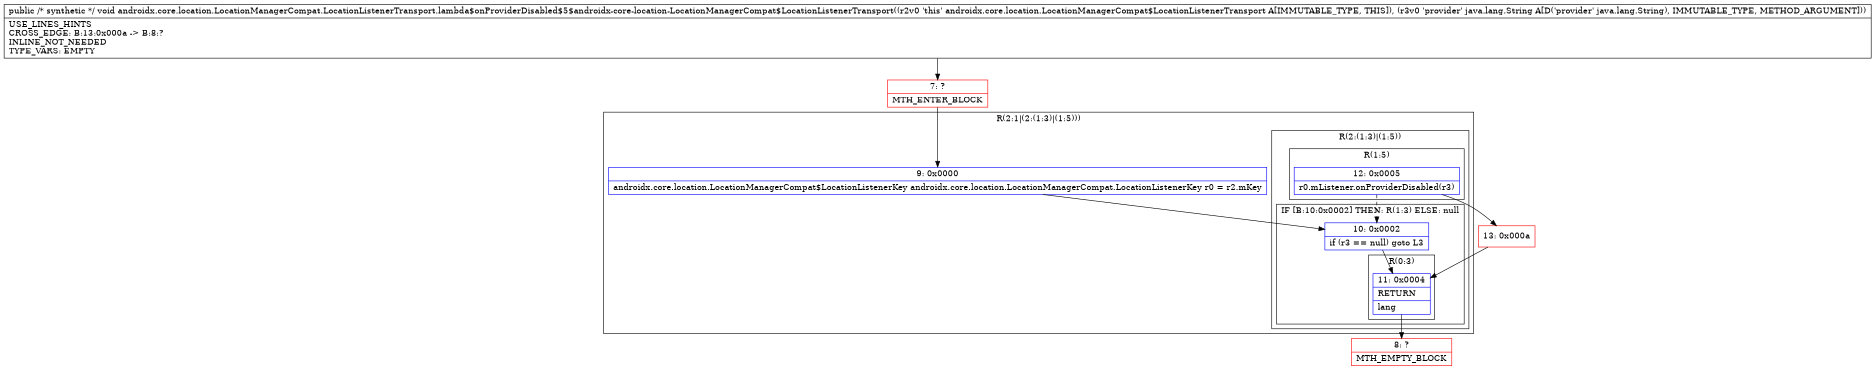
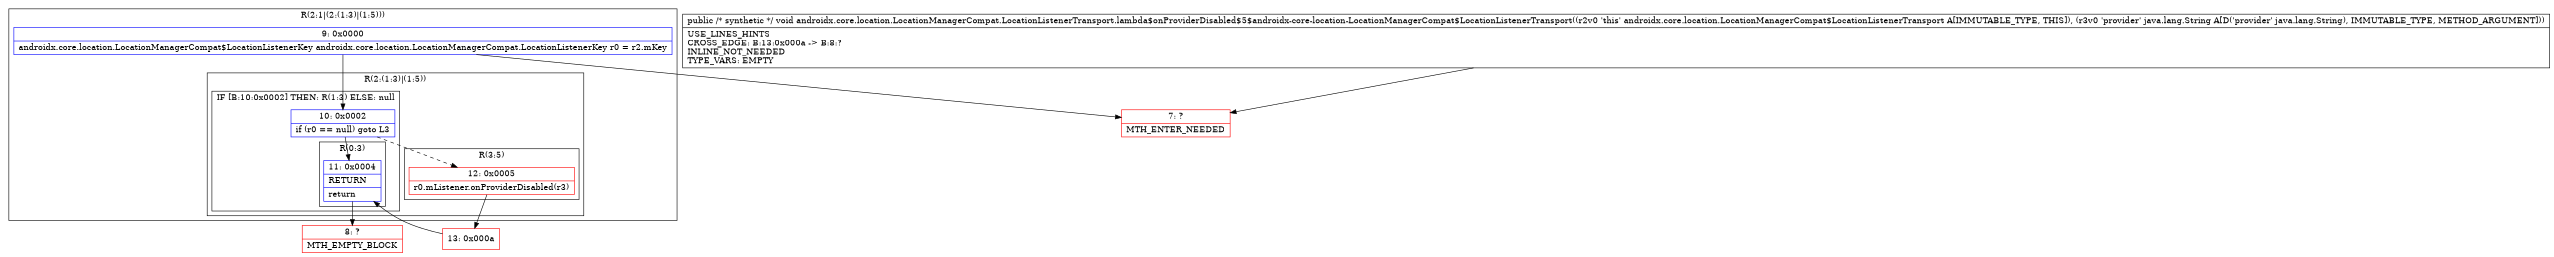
(938, 100) -> (1176, 130)
(938, 134) -> (796, 86)
(1377, 156) -> (492, 156)
(1377, 181) -> (492, 181)
(1377, 208) -> (418, 152)
(1377, 243) -> (343, 130)
(1387, 307) -> (342, 194)
